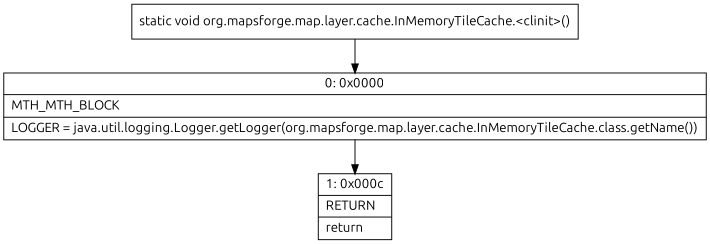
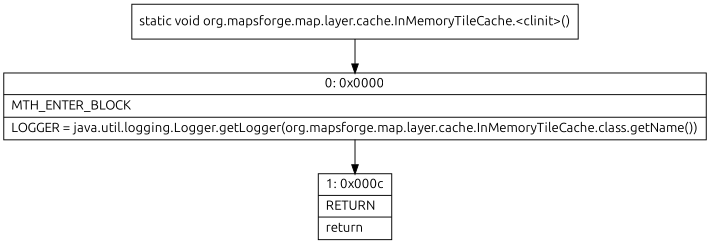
(65, 105) -> (71, 105)
